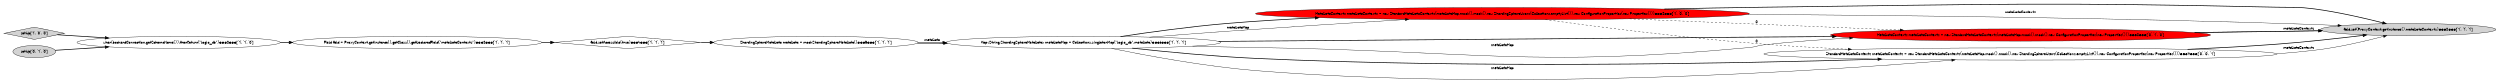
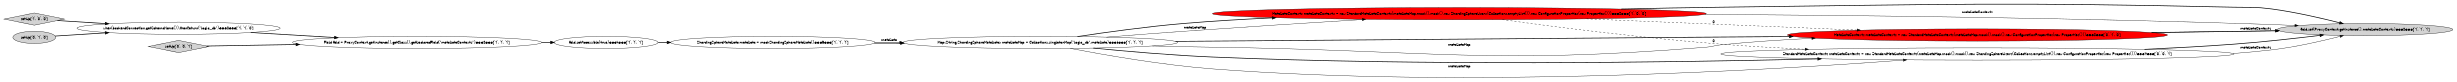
(628, 42) -> (606, 42)
none -> (179, 47)
